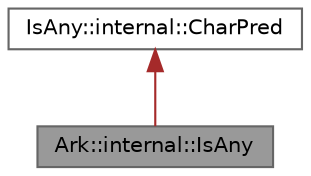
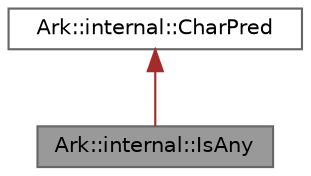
(155, 29) -> (155, 29)
